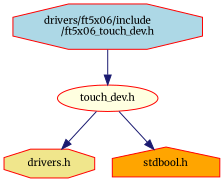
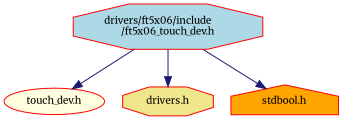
(82, 127) -> (168, 63)
(133, 127) -> (230, 66)
